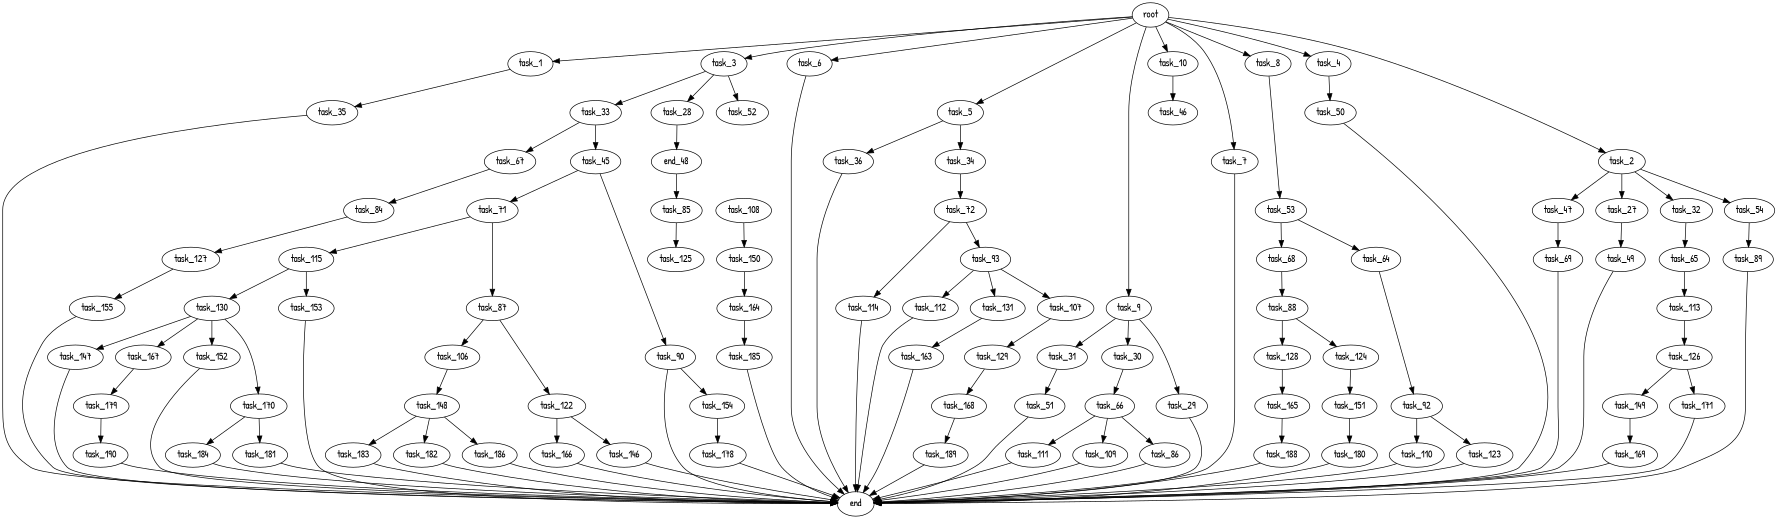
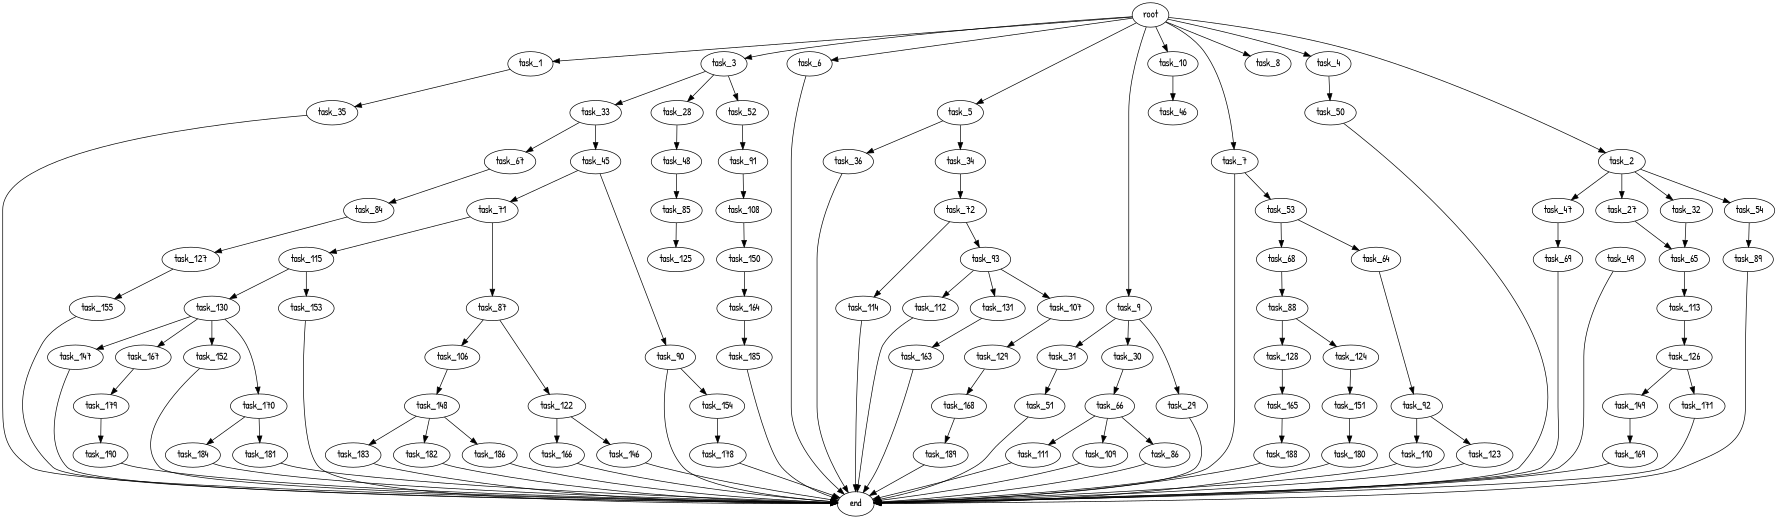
(1274, 134) -> (1255, 183)
(676, 162) -> (676, 162)
none -> (743, 162)
(1621, 232) -> (1650, 233)
